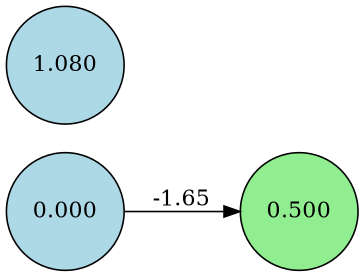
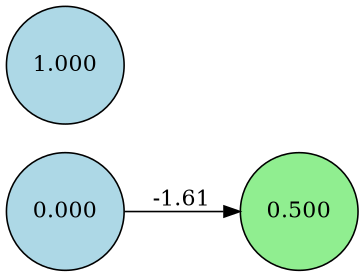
(65, 65) -> (65, 65)
(182, 200) -> (182, 200)
